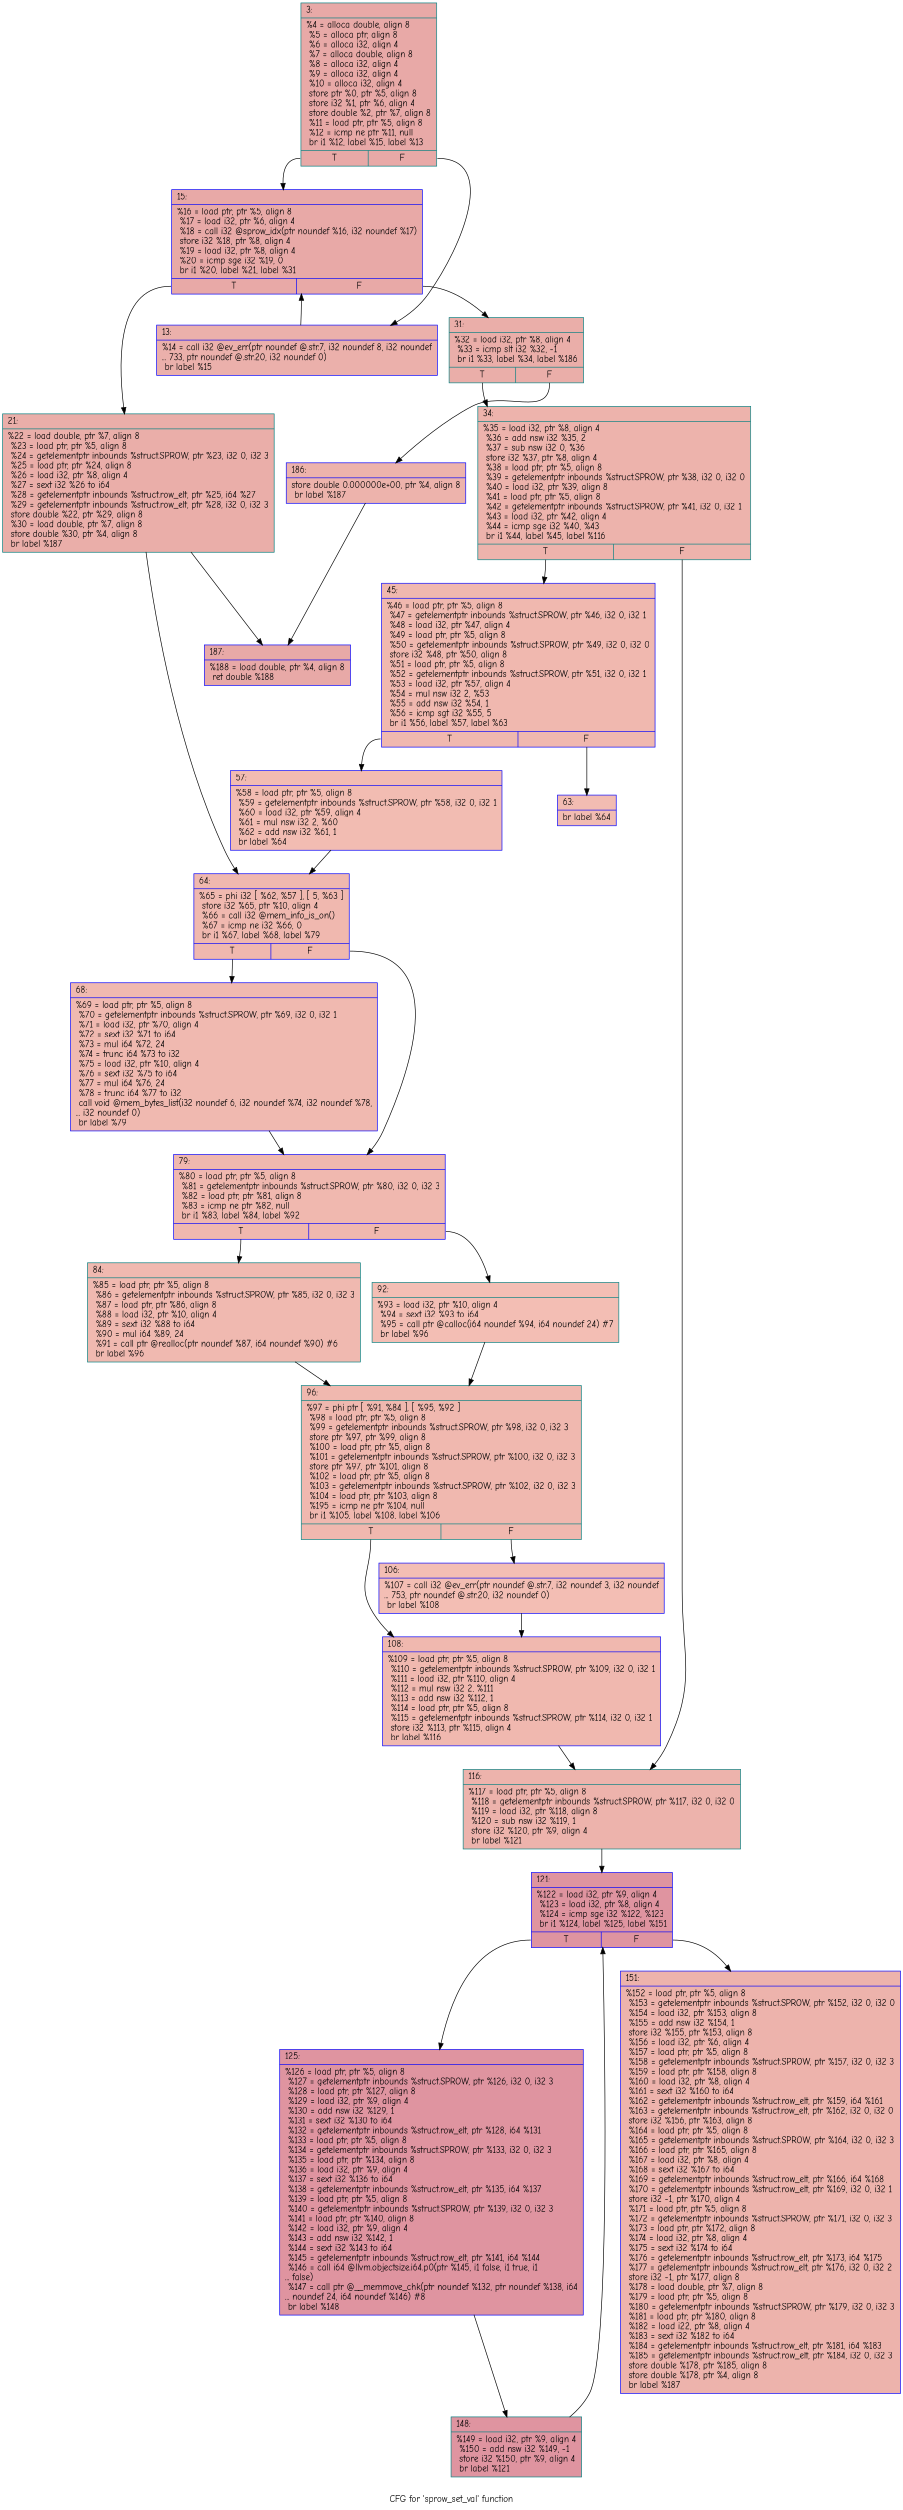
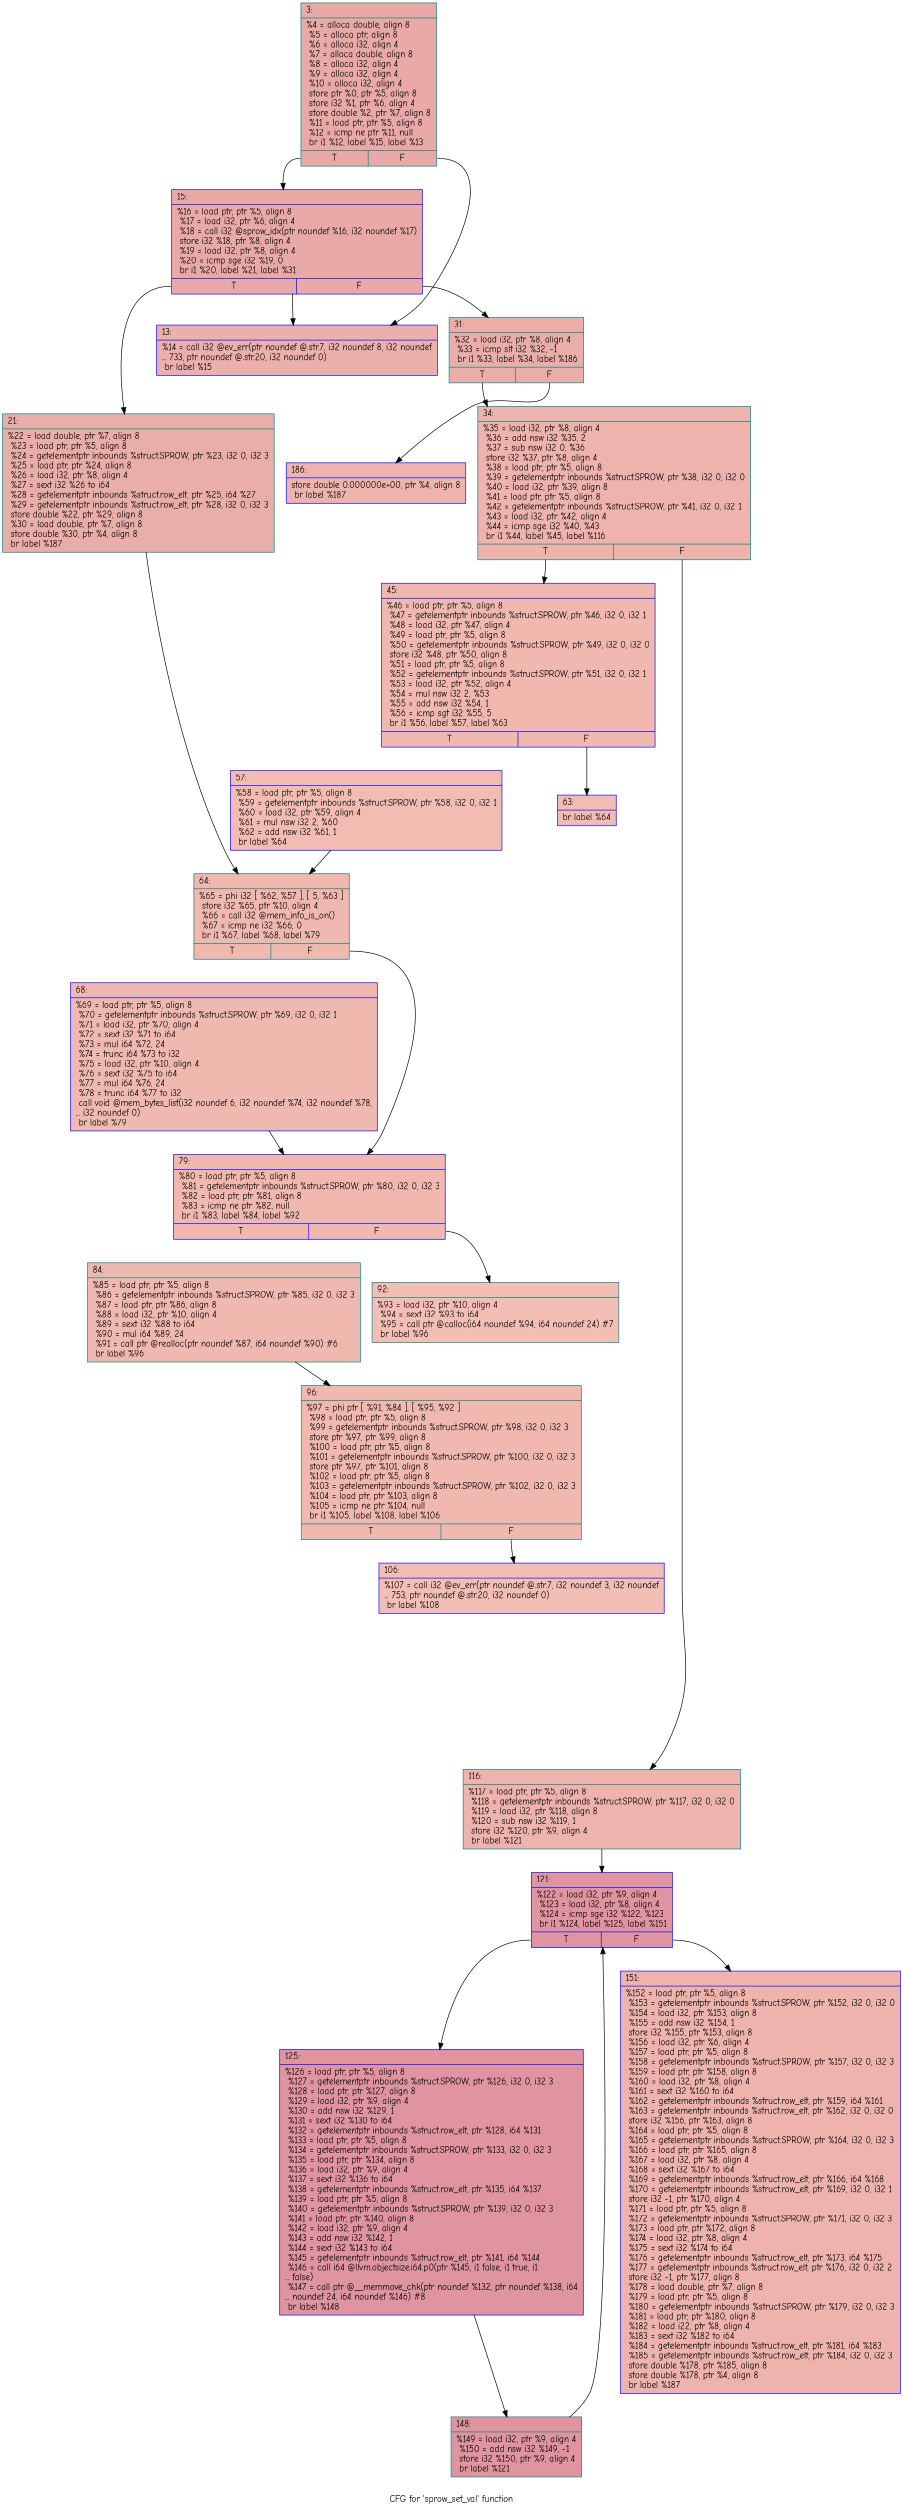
(301, 313) -> (293, 306)
(277, 665) -> none
(449, 684) -> (449, 684)
(366, 747) -> none
(272, 916) -> (272, 916)
(232, 968) -> none
(241, 1248) -> none
(478, 1361) -> none
(366, 1506) -> (366, 1506)
(522, 1691) -> none
